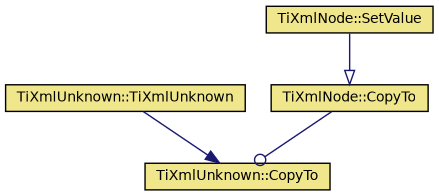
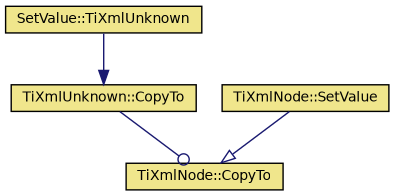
(125, 98) -> (104, 20)
(298, 134) -> (149, 134)
